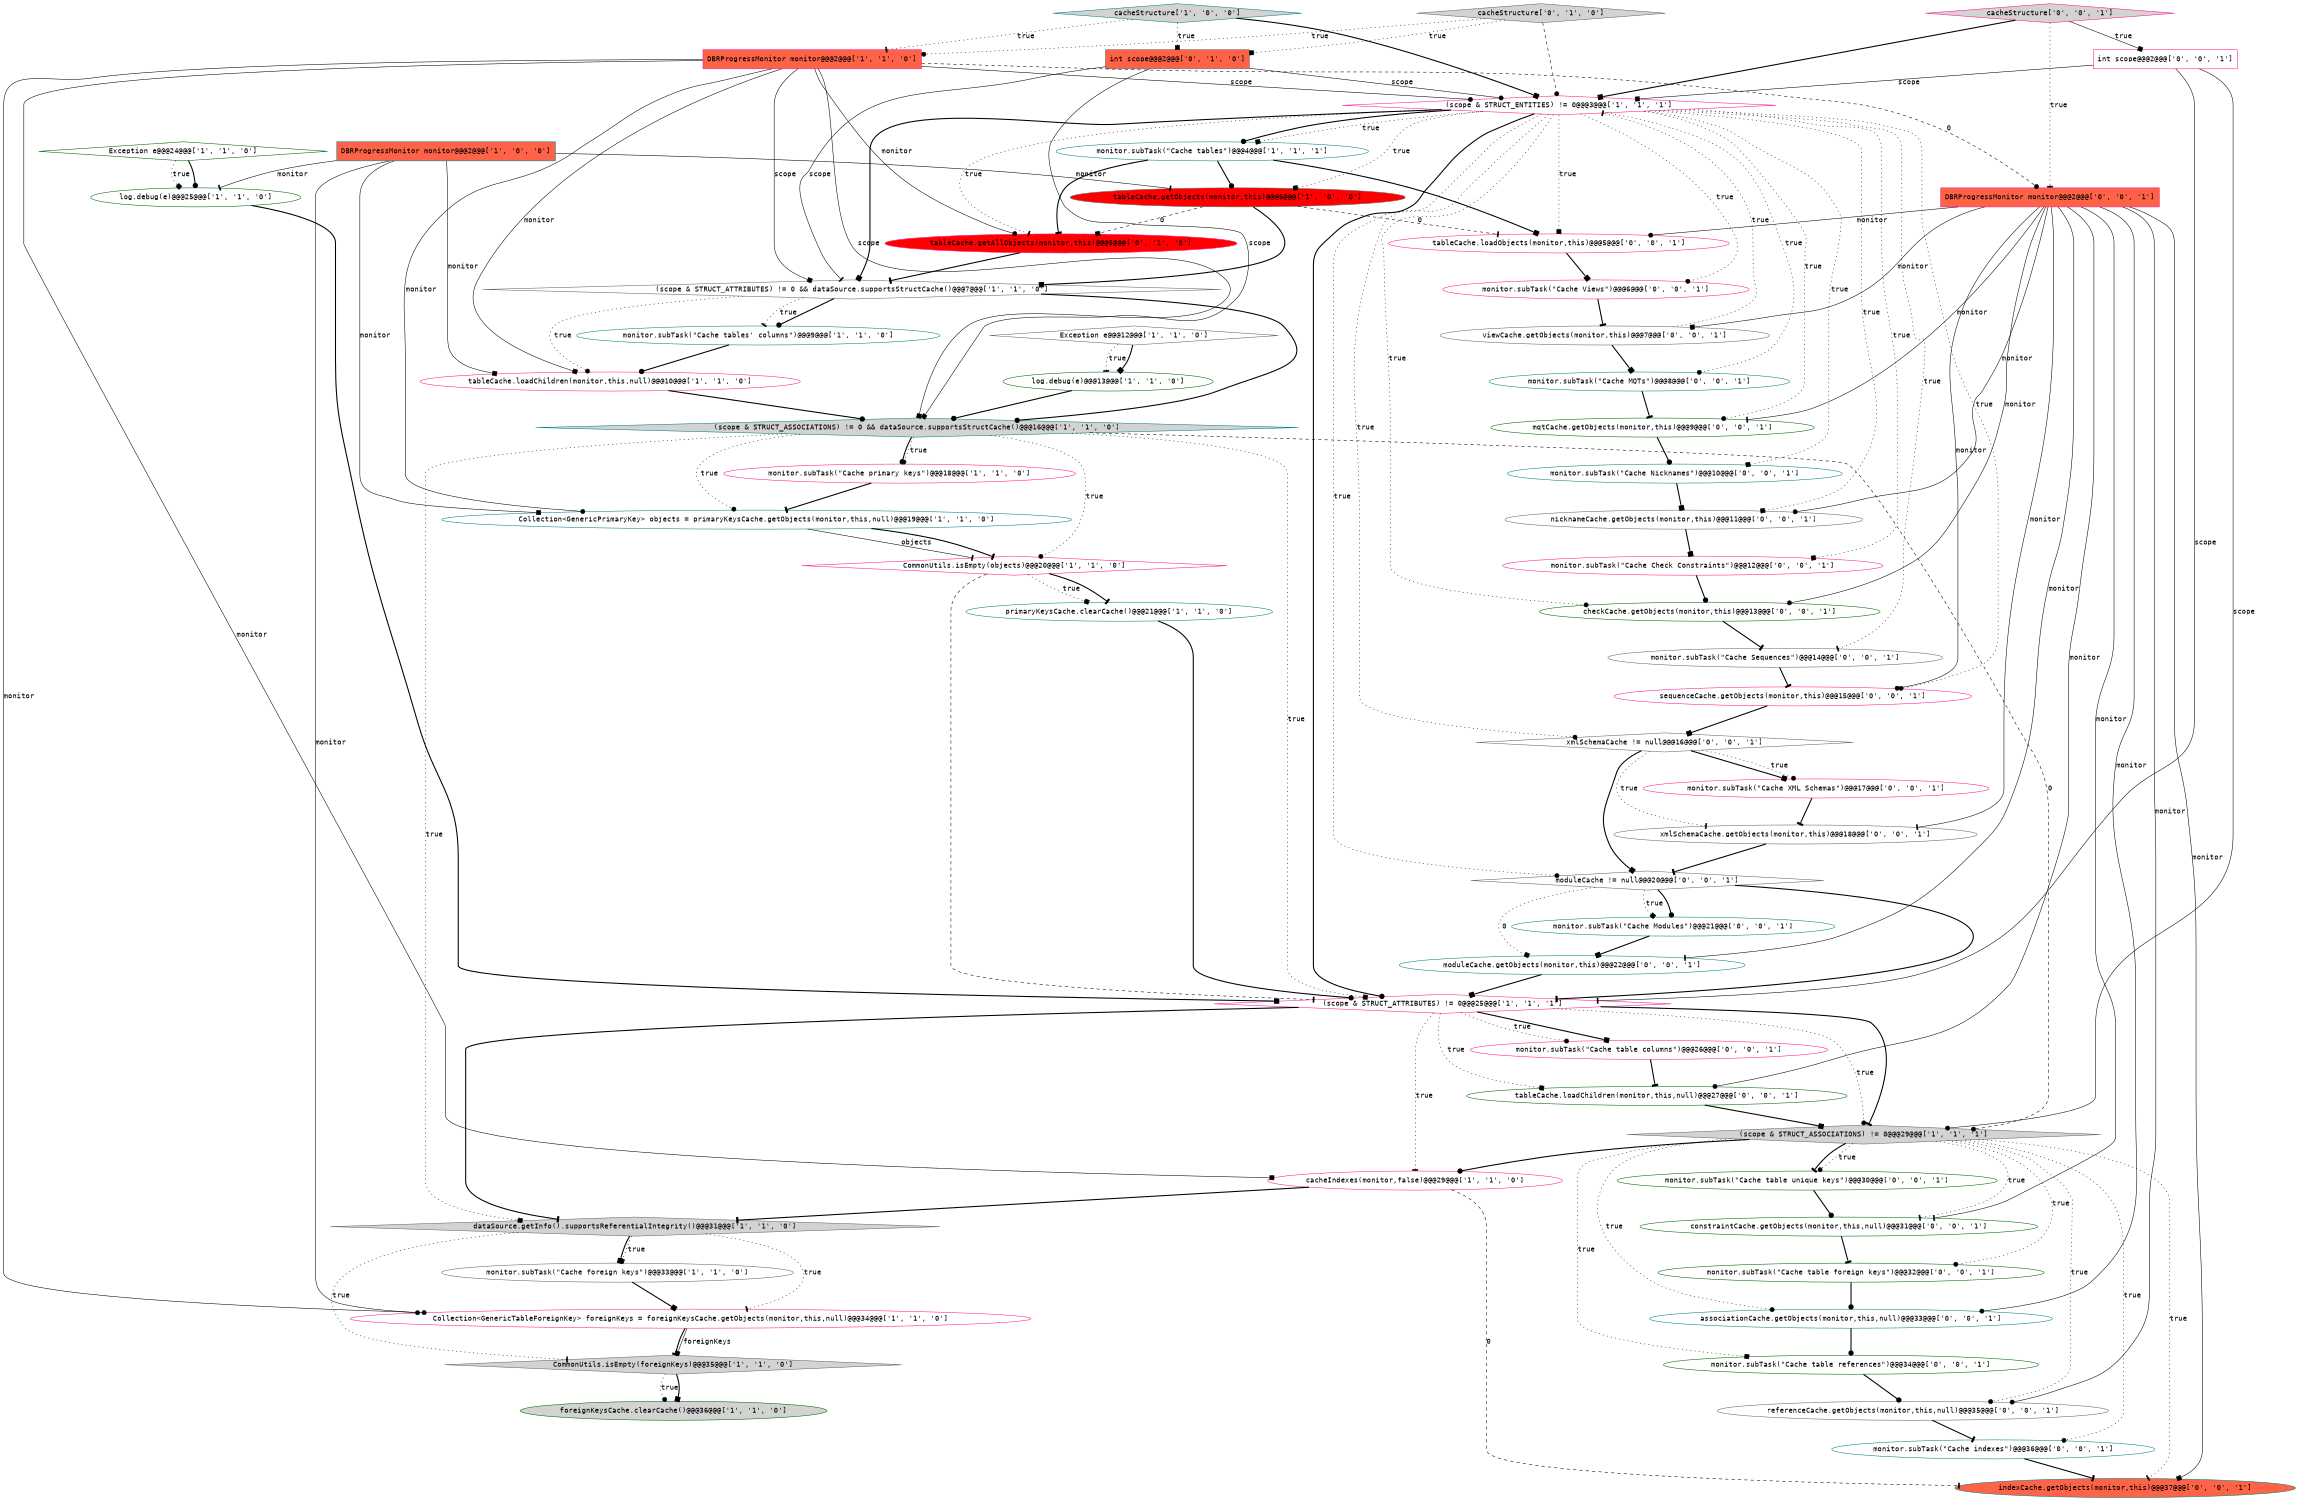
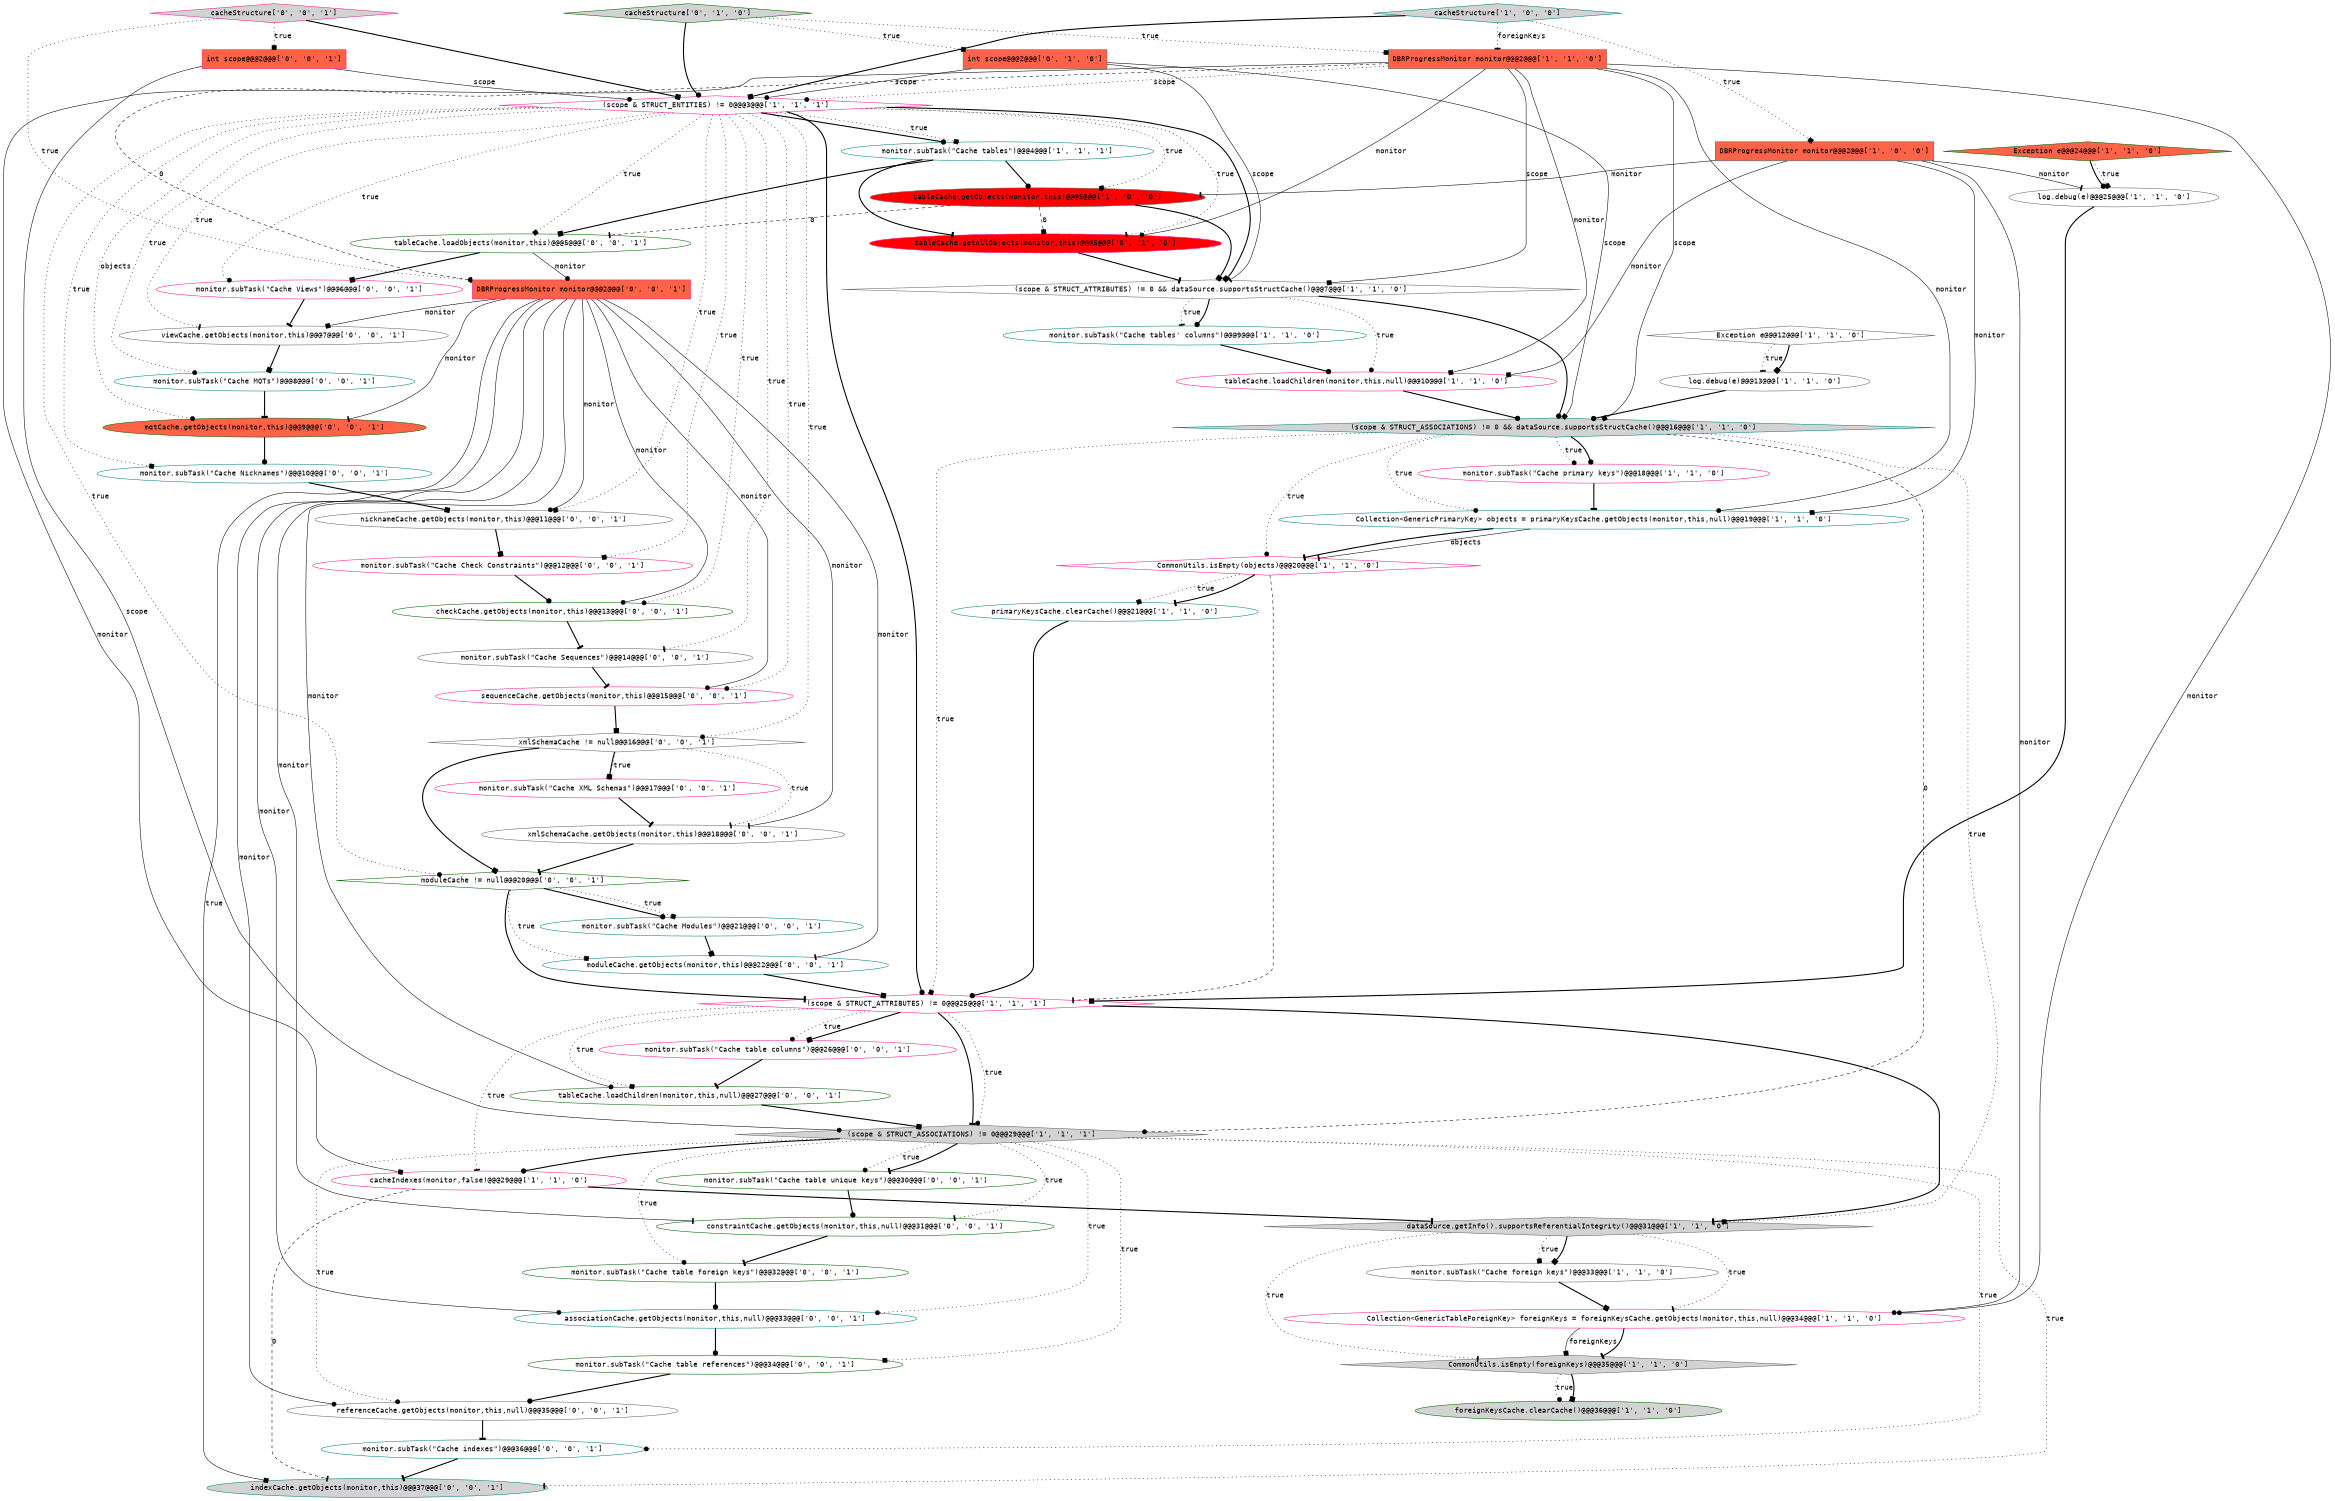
(1541, 13) -> (688, 13)
(1177, 34) -> (1667, 62)
(2103, 35) -> (274, 34)
(1026, 36) -> (1522, 36)
(1206, 40) -> (1069, 35)
(1550, 57) -> (684, 60)
(812, 59) -> (1498, 59)
(2165, 59) -> (274, 59)
(1867, 82) -> (481, 87)
(1195, 83) -> (1099, 83)
(183, 151) -> (2088, 151)
(196, 197) -> (2114, 197)
(1748, 209) -> (342, 145)
(1806, 221) -> (549, 265)
(1559, 243) -> (521, 243)
(1813, 266) -> (116, 266)
(1108, 382) -> (1765, 382)
(1653, 428) -> (265, 428)
(2189, 745) -> none
(2208, 858) -> (214, 904)
(1647, 881) -> (513, 881)
(1505, 927) -> (527, 927)
(2125, 1488) -> (377, 1488)
